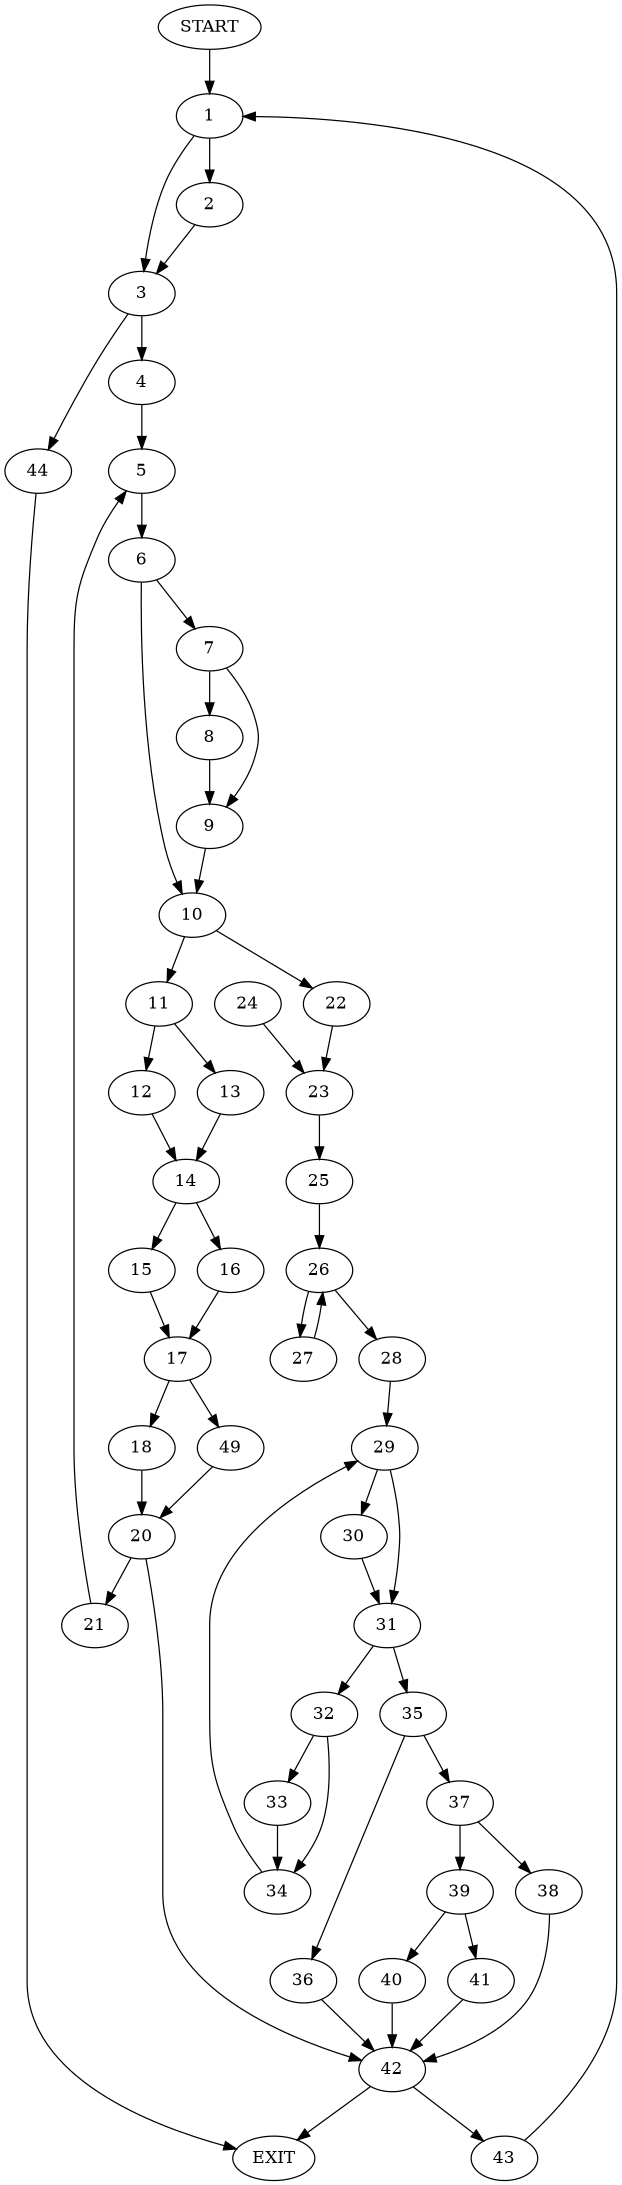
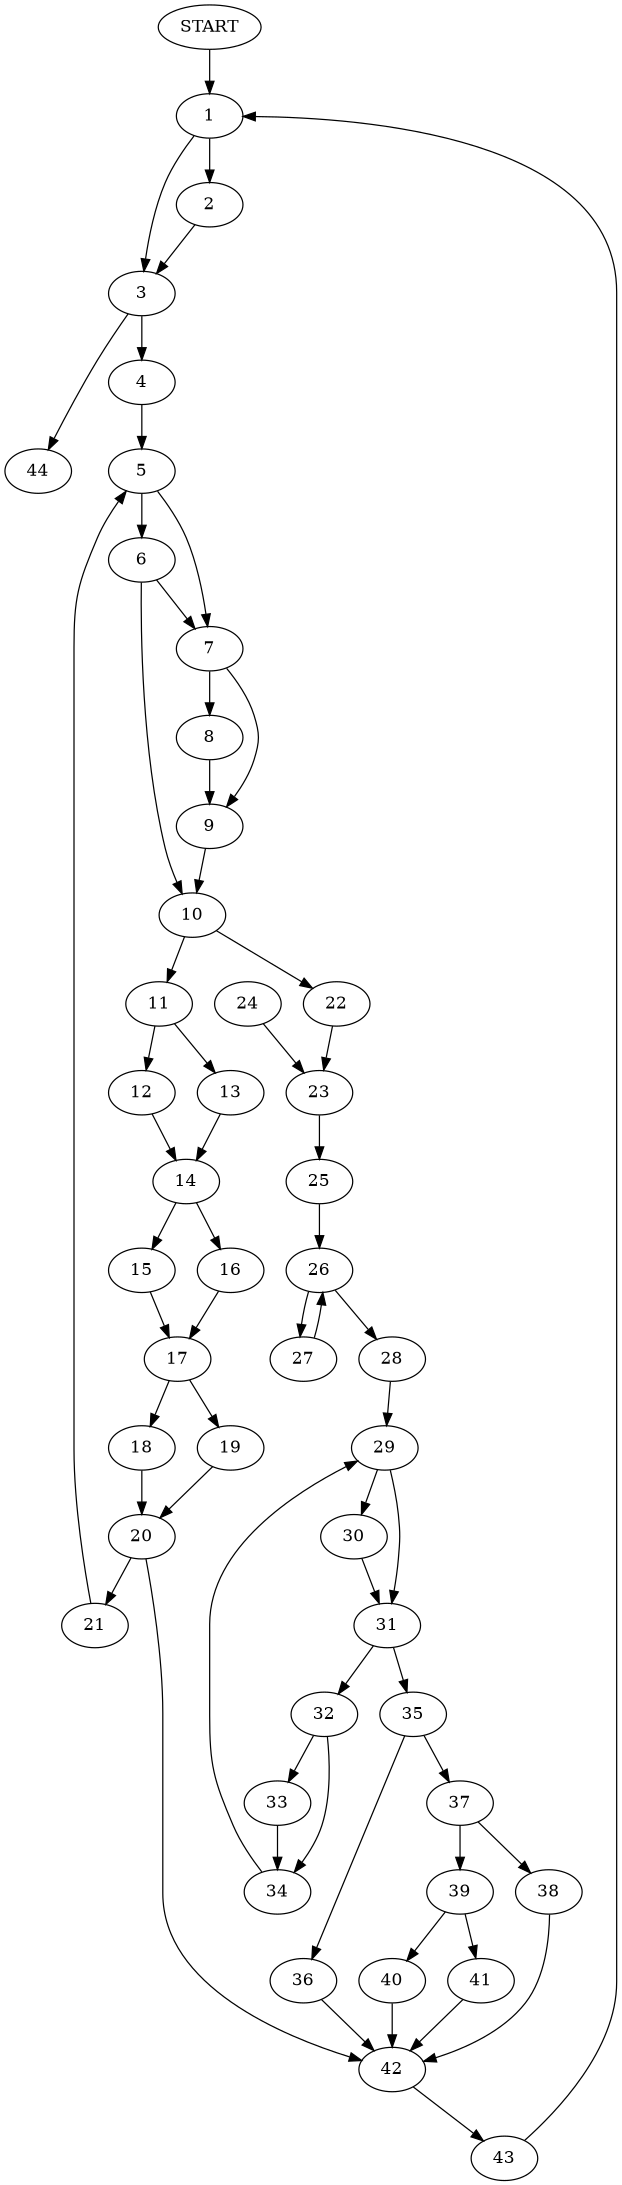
none -> (191, 549)
(231, 1448) -> (231, 1448)
(274, 2158) -> none
